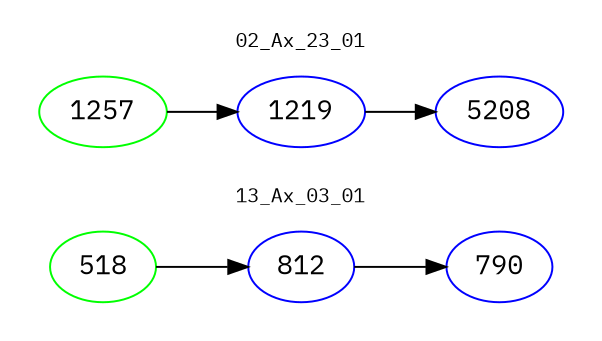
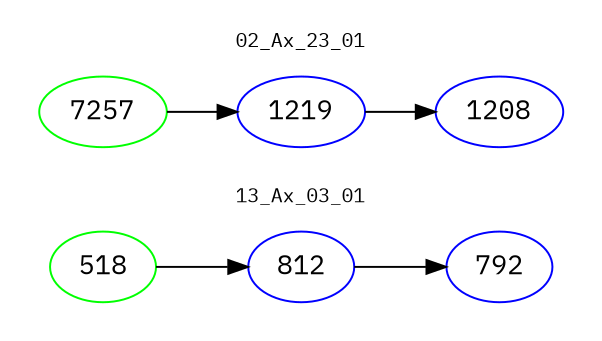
(103, 112) -> (103, 112)
(499, 112) -> (499, 112)
(499, 267) -> (499, 267)
